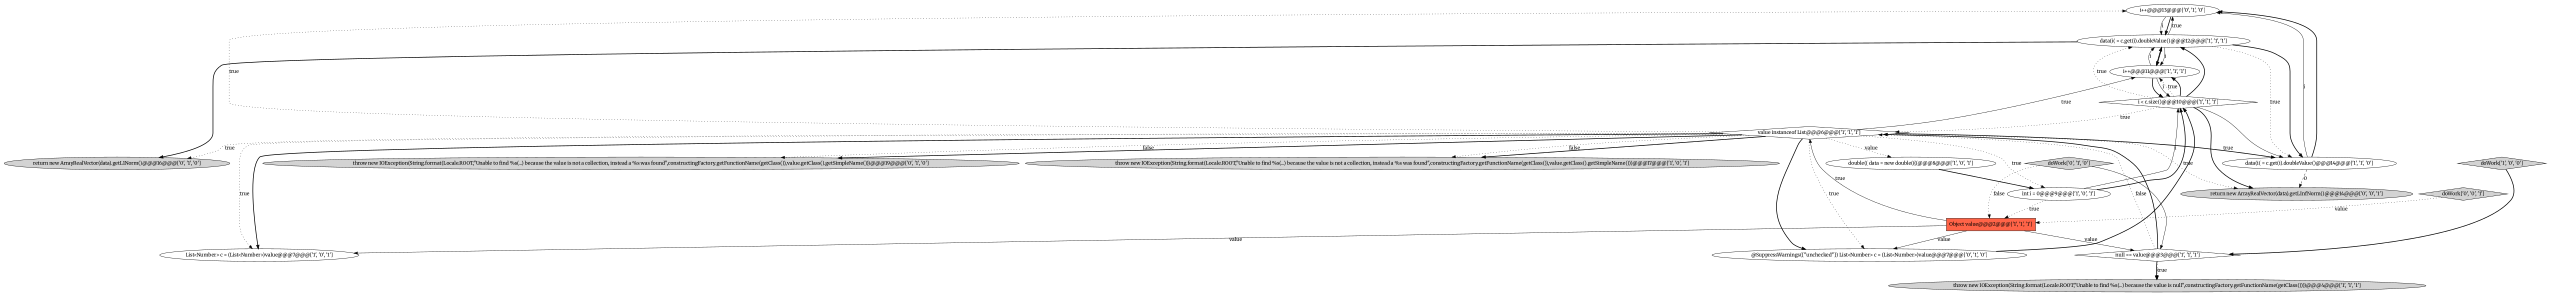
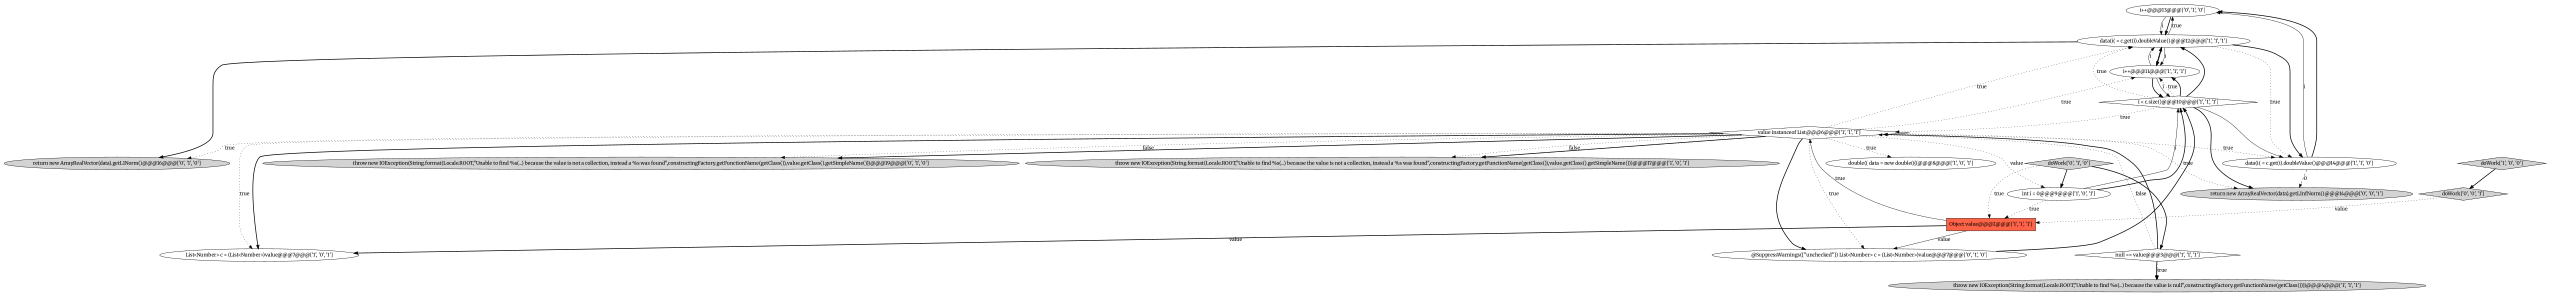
(398, 29) -> (1977, 85)
(1996, 110) -> (1996, 110)
(2140, 143) -> (2140, 143)
(1871, 148) -> (1871, 148)
(2017, 163) -> (2017, 163)
(1984, 179) -> (2065, 177)
(2144, 186) -> (2144, 186)
(1999, 194) -> (1999, 194)
(1152, 239) -> (1152, 239)
(2077, 240) -> none
(2393, 242) -> (2484, 178)
